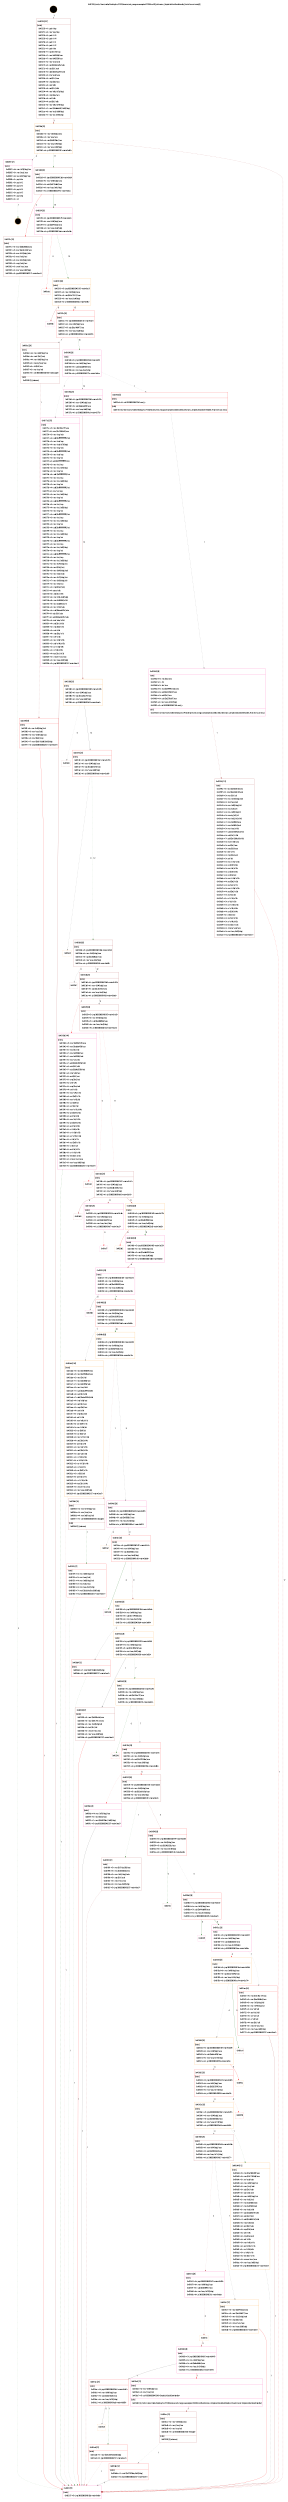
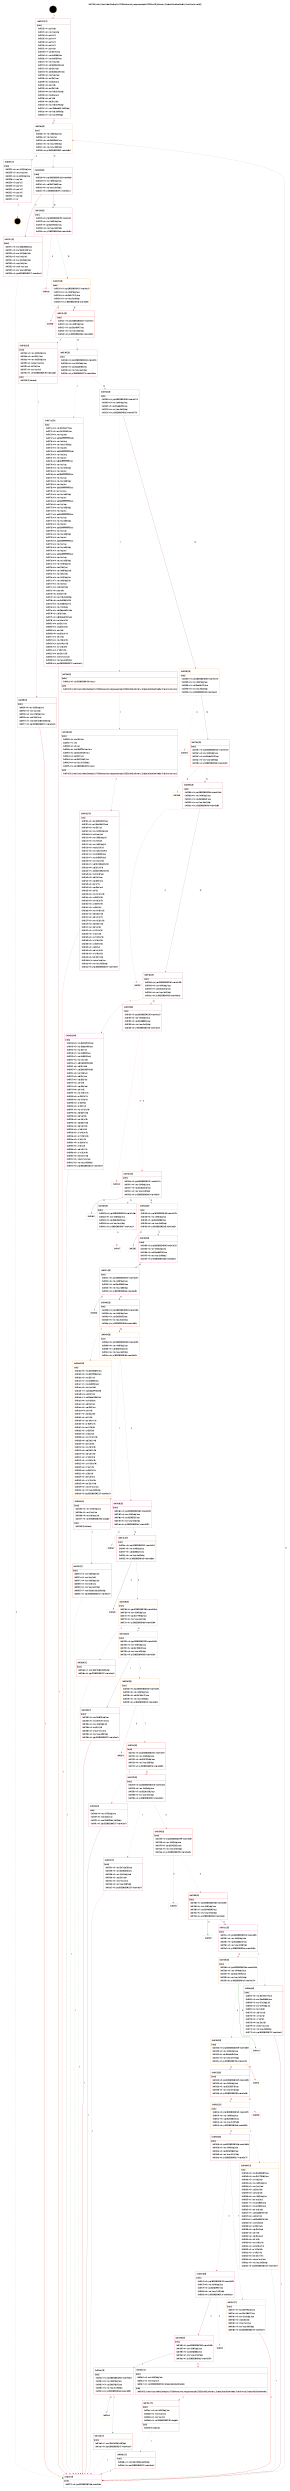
(123, 382) -> (119, 543)
(202, 2343) -> (205, 2316)
